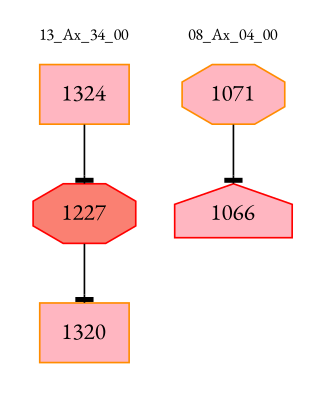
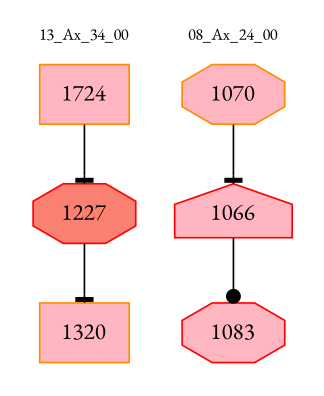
(233, 36) -> (233, 36)
(84, 94) -> (84, 94)
(233, 94) -> (233, 94)
none -> (233, 333)
